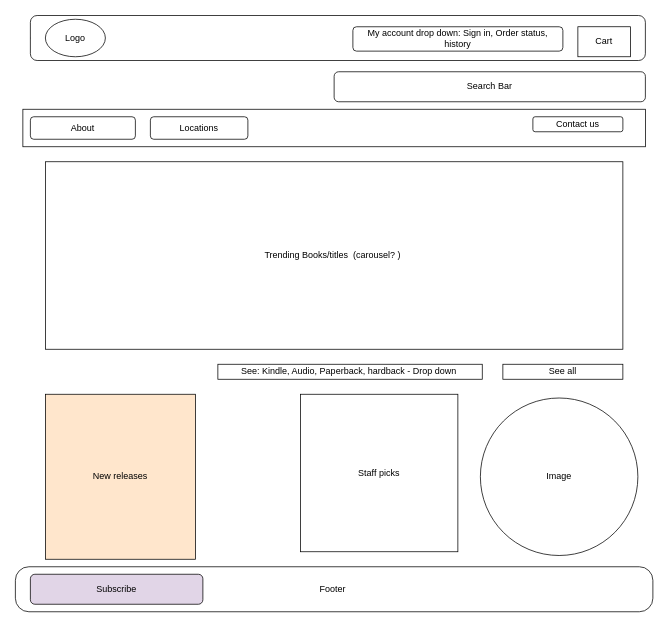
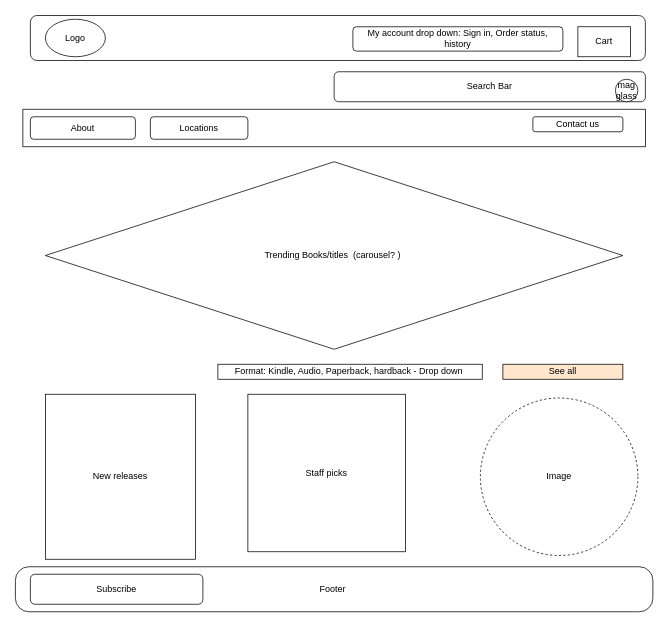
none -> (627, 90)
(334, 255) -> (334, 255)
(350, 372) -> (350, 372)
(563, 372) -> (563, 372)
(379, 473) -> (327, 473)
(120, 477) -> (120, 477)
(559, 477) -> (559, 477)
(117, 589) -> (117, 589)
